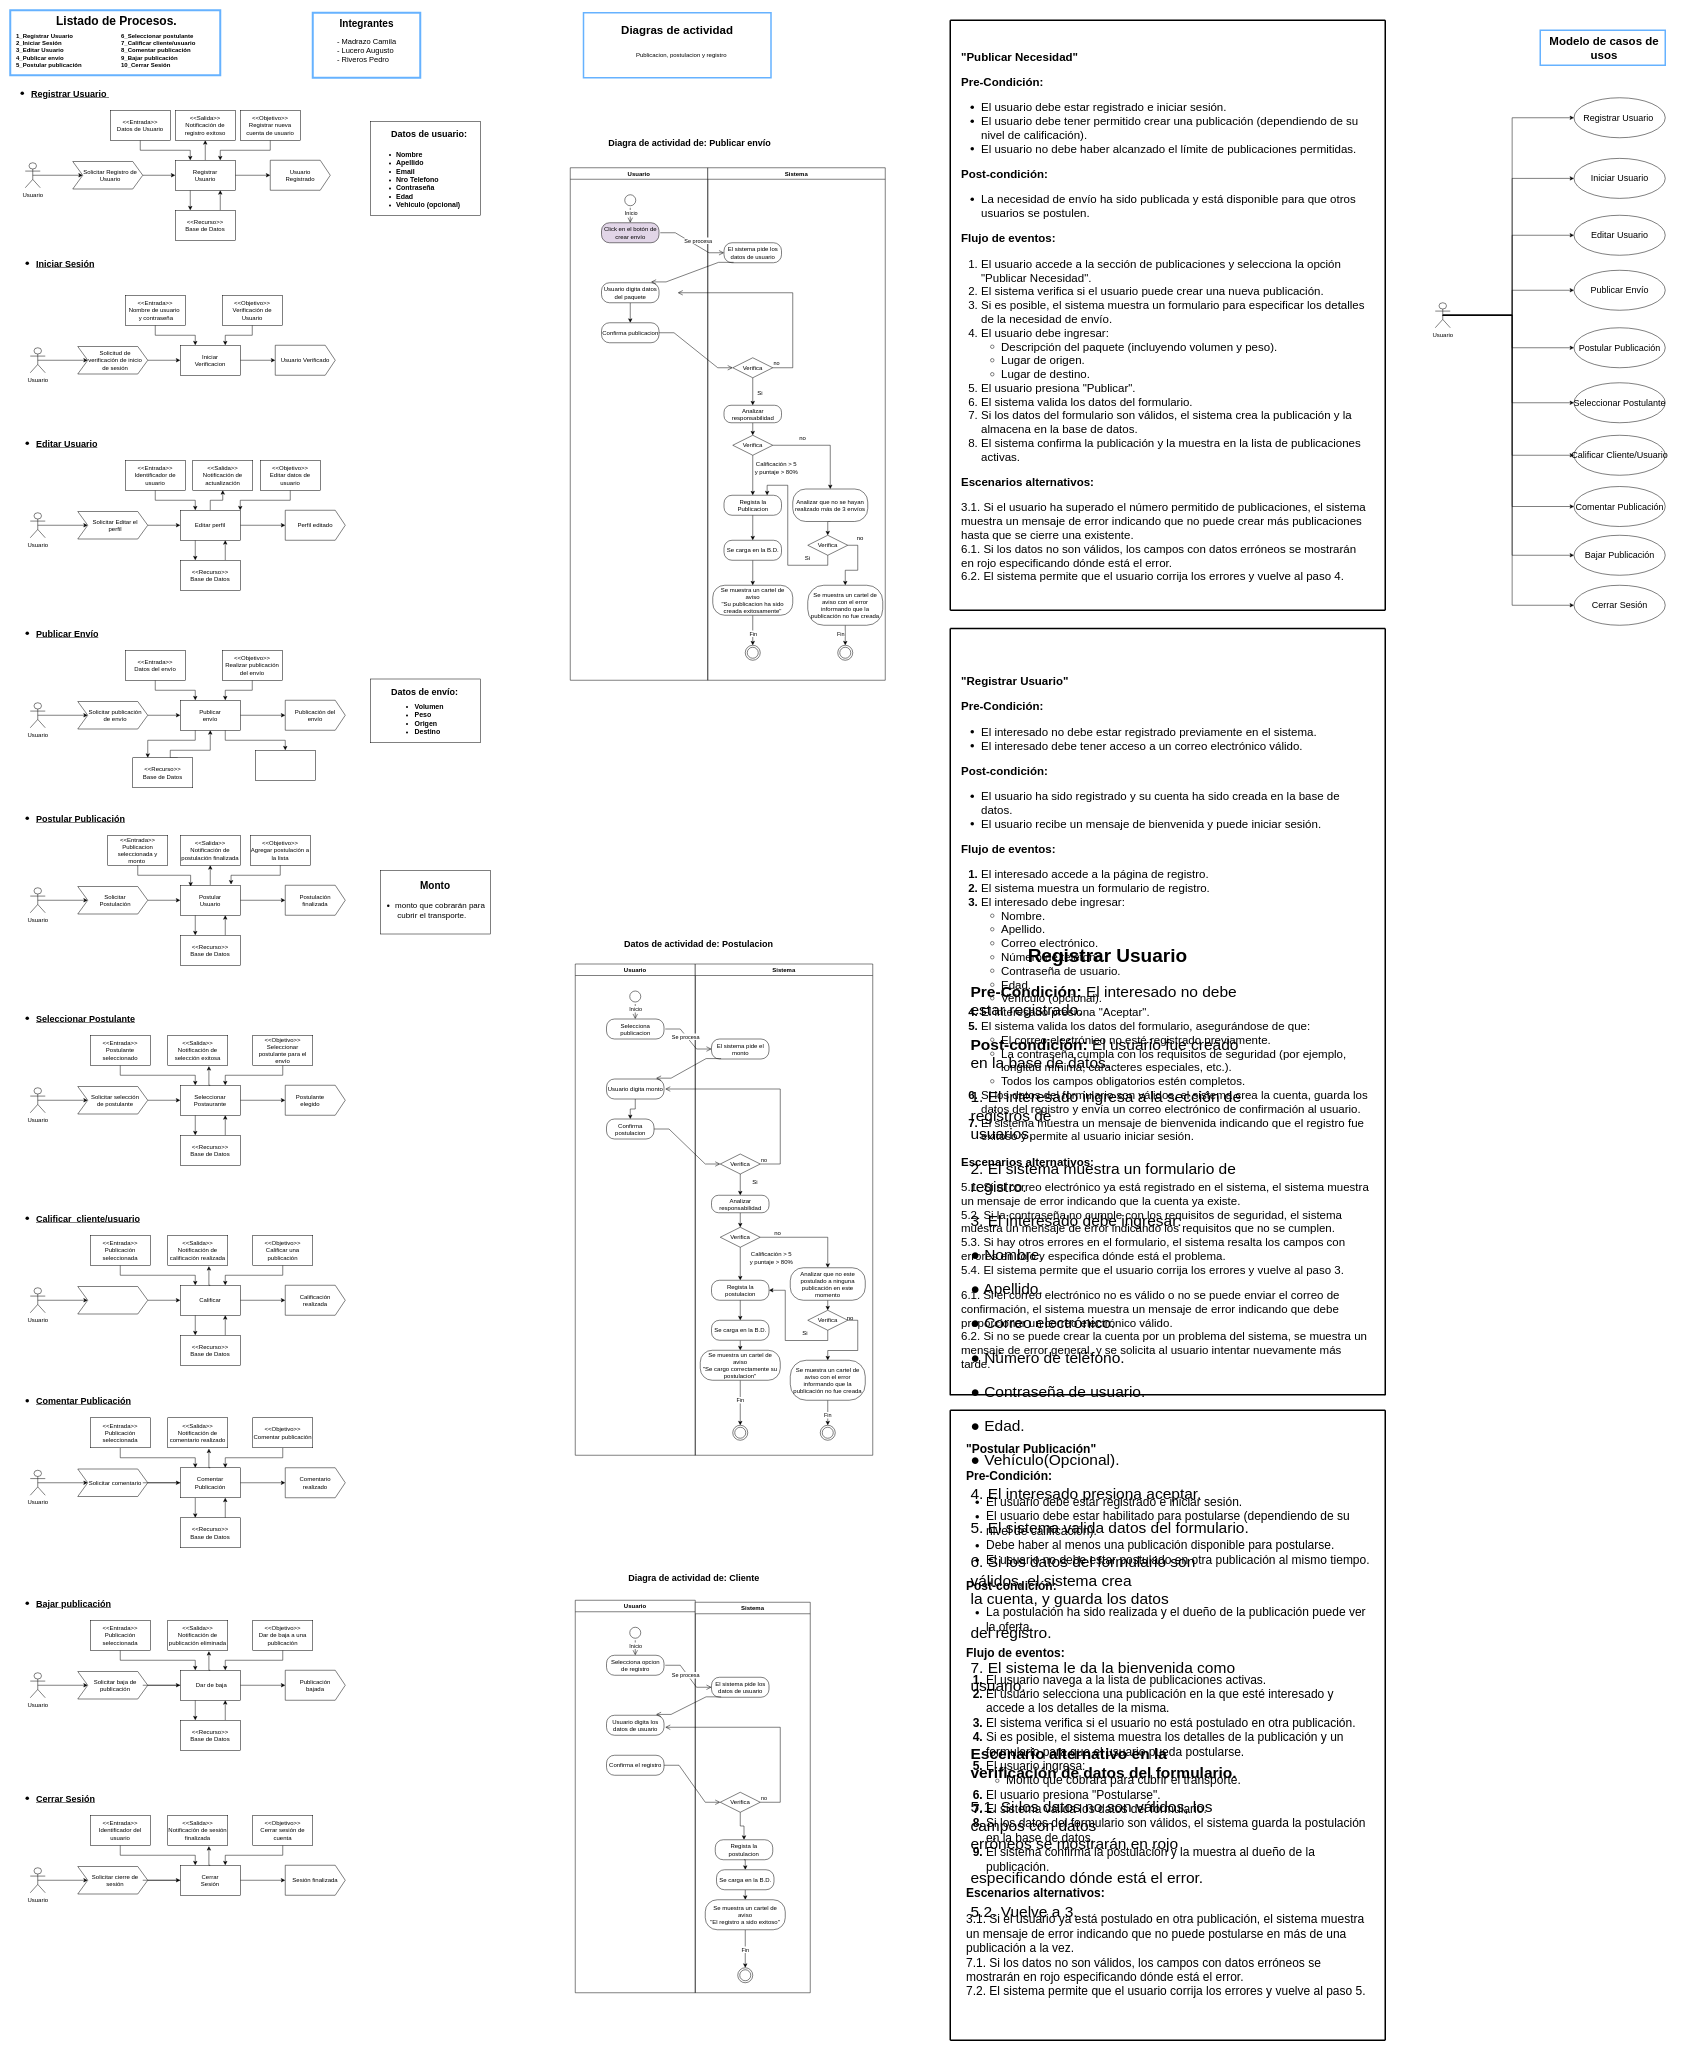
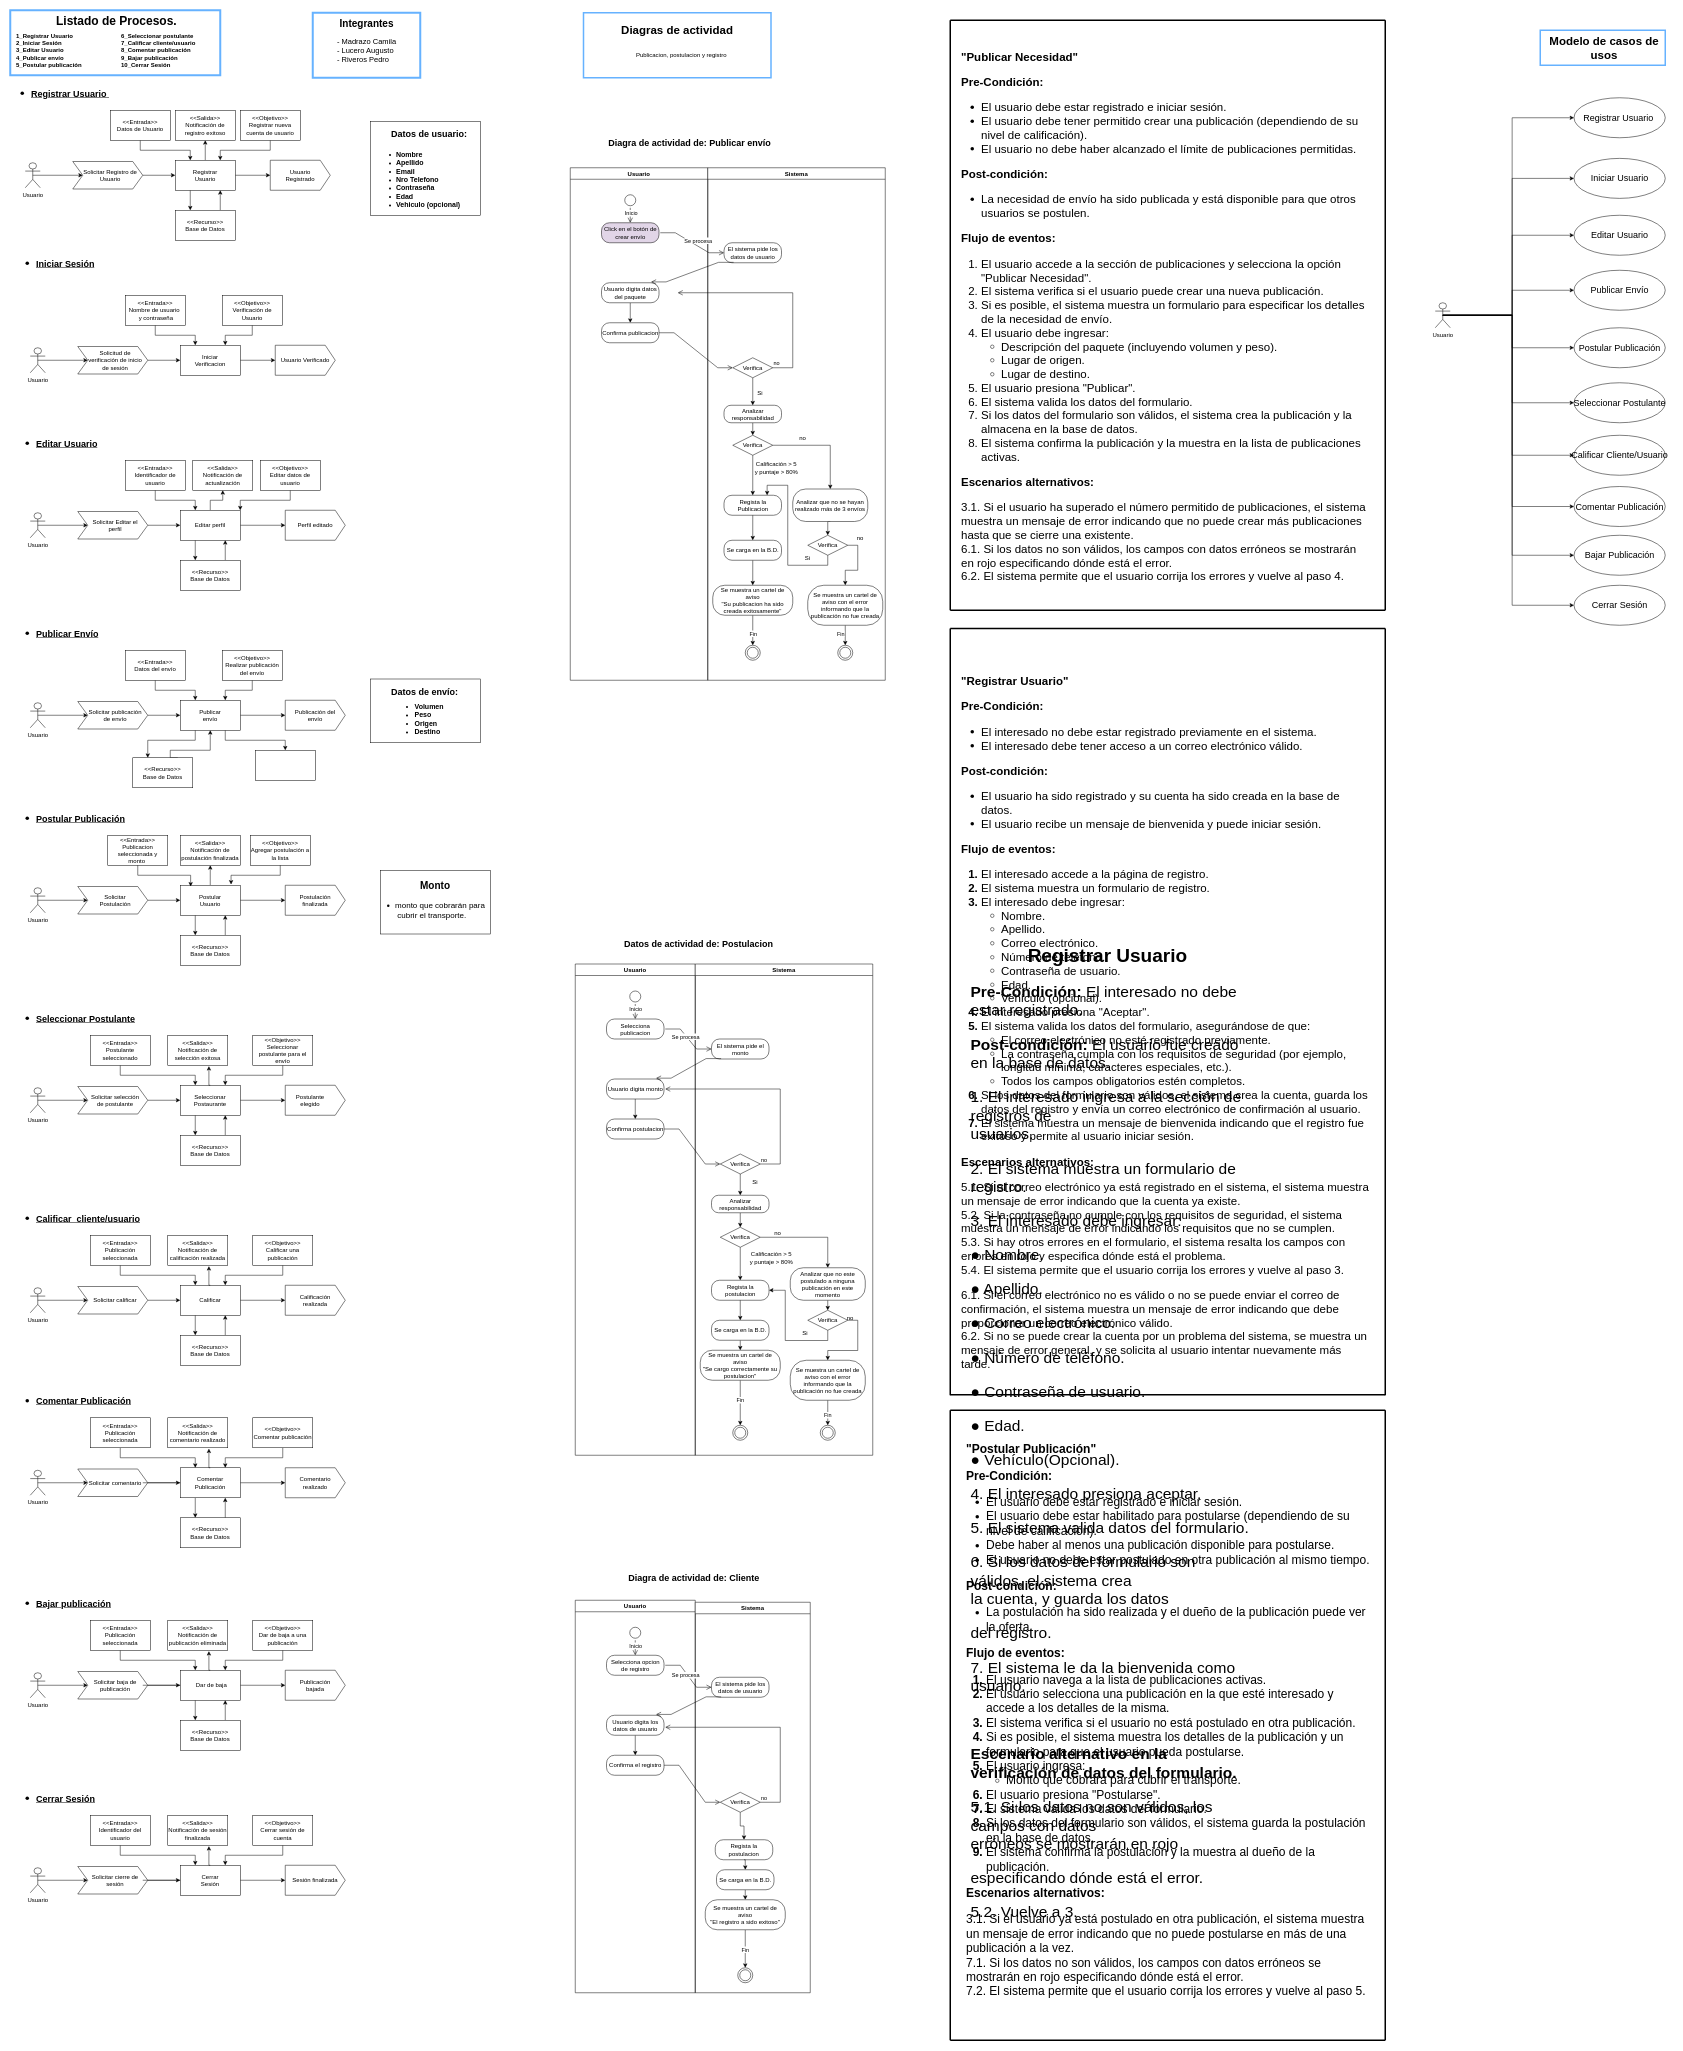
(630, 1129) -> (635, 1129)
none -> (115, 1300)
none -> (635, 1750)
